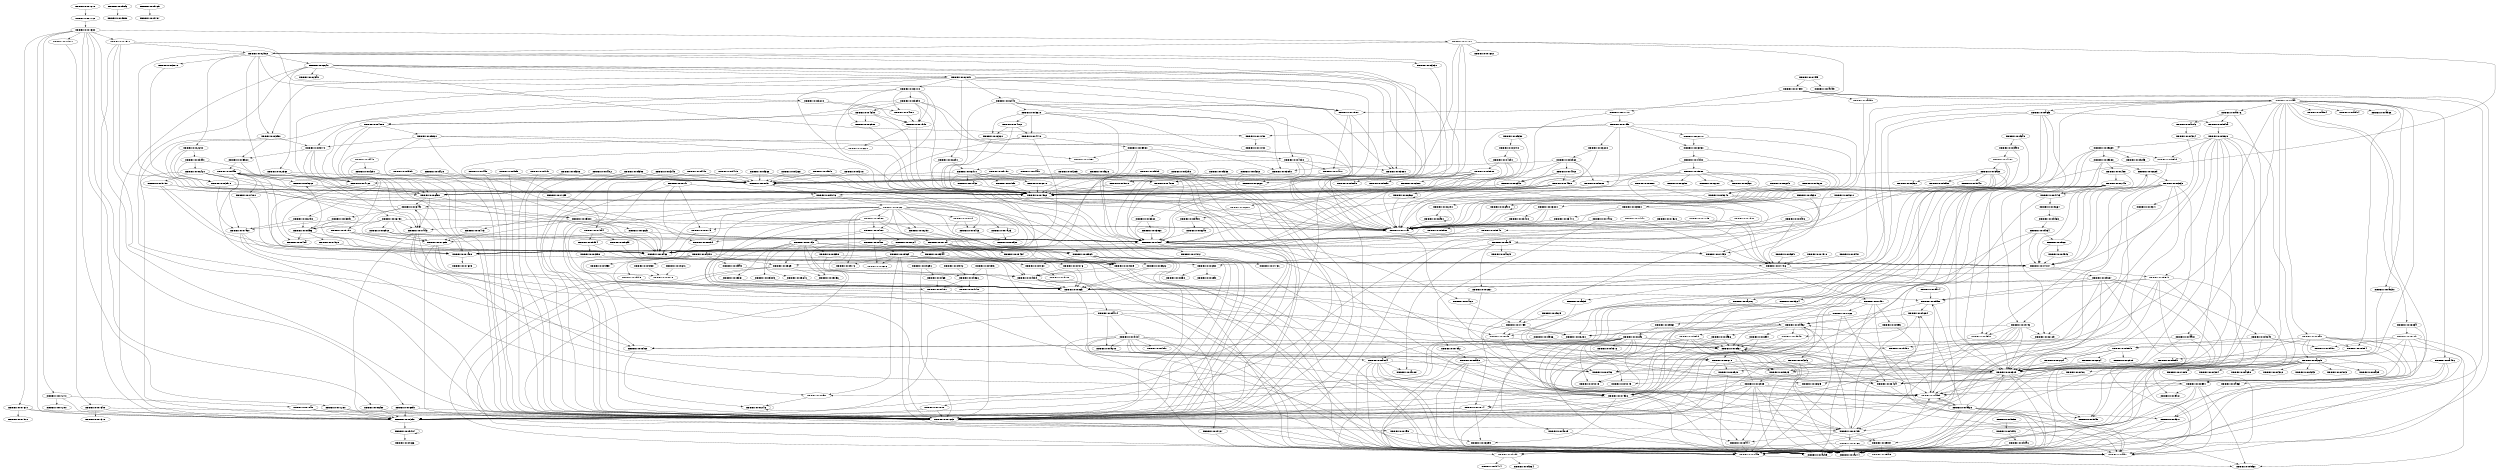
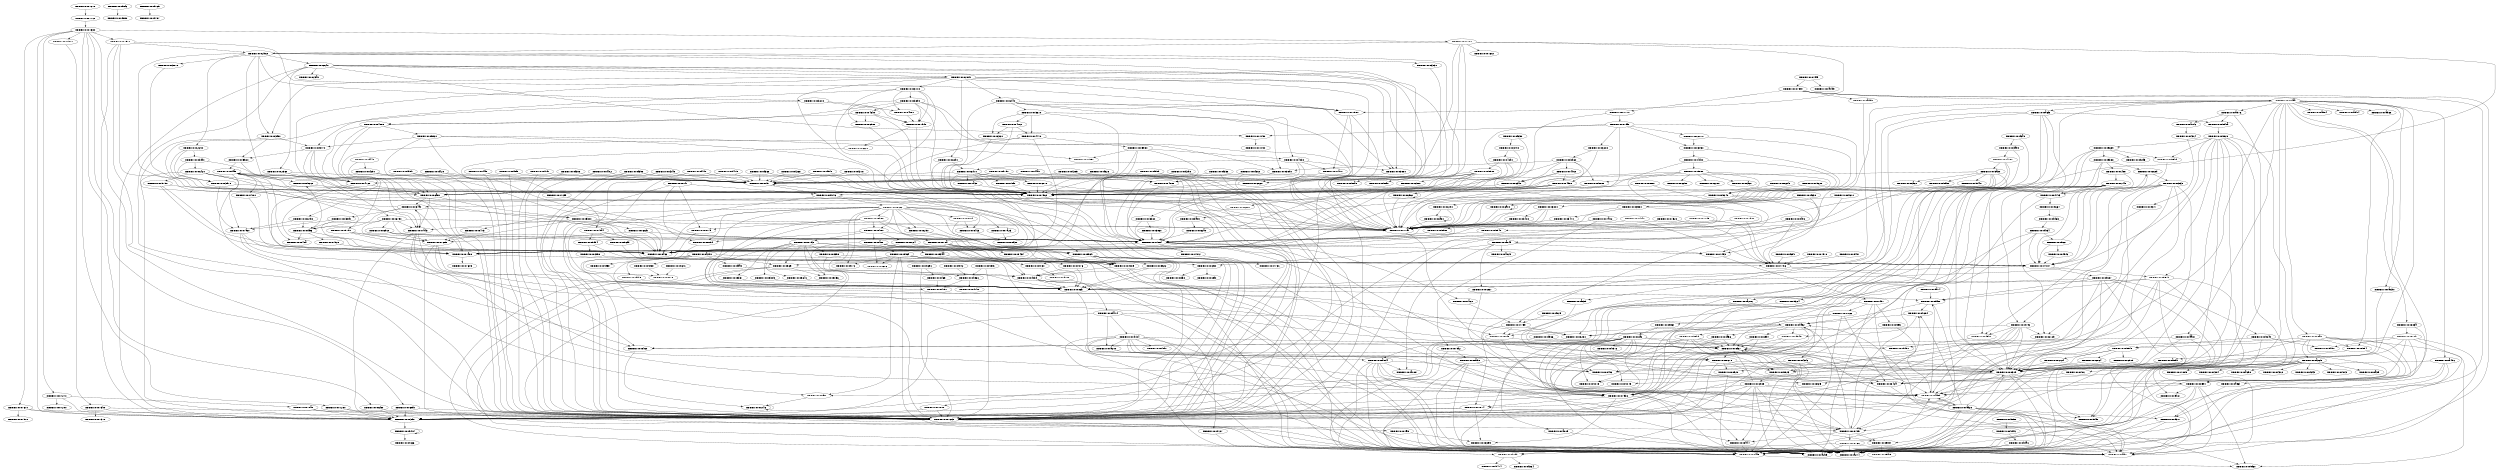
(1120, 183) -> none
(952, 283) -> none
(1434, 378) -> (1331, 432)
